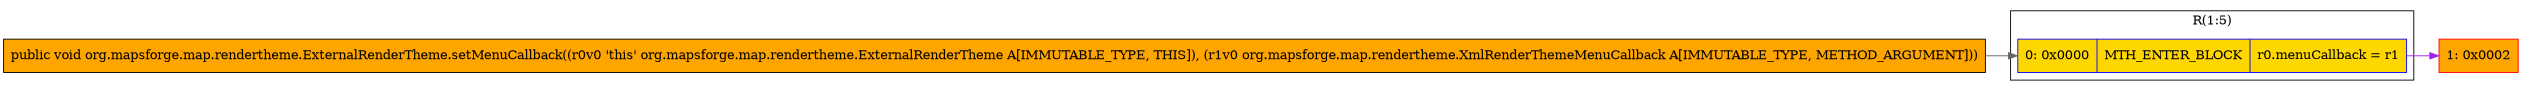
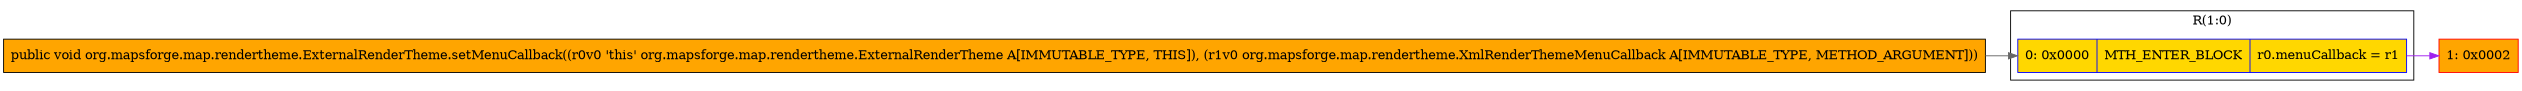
(2212, 21) -> (2212, 21)
